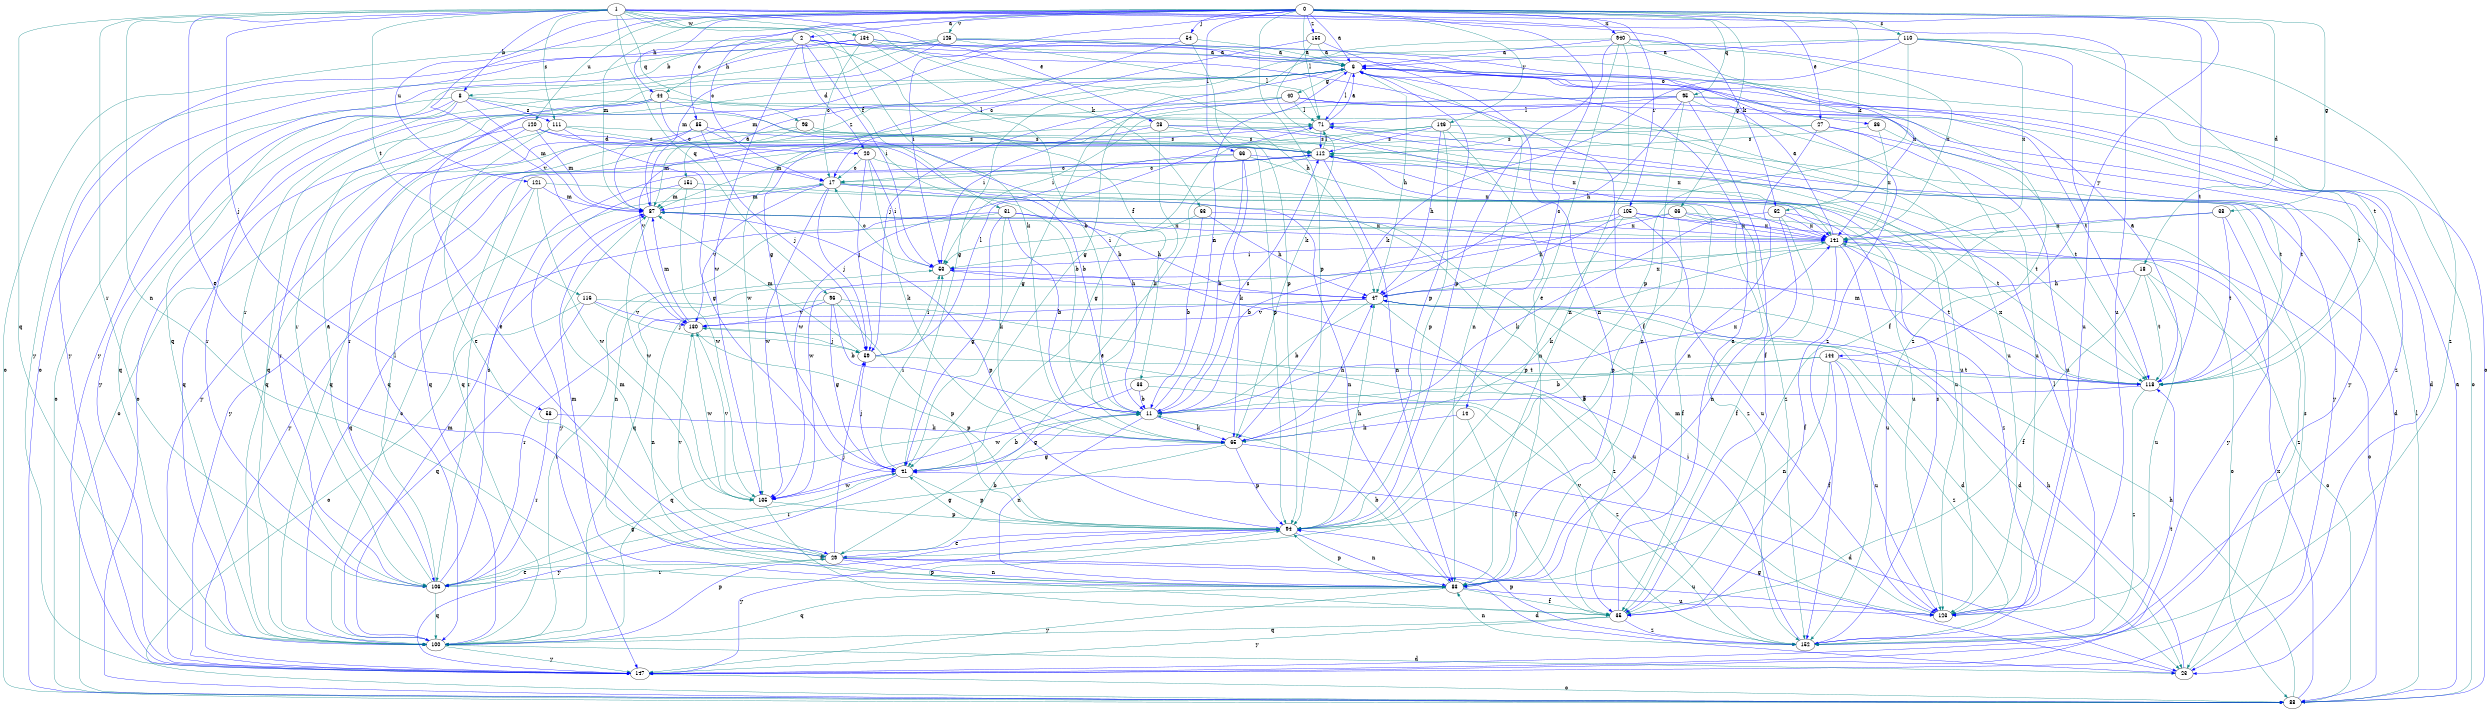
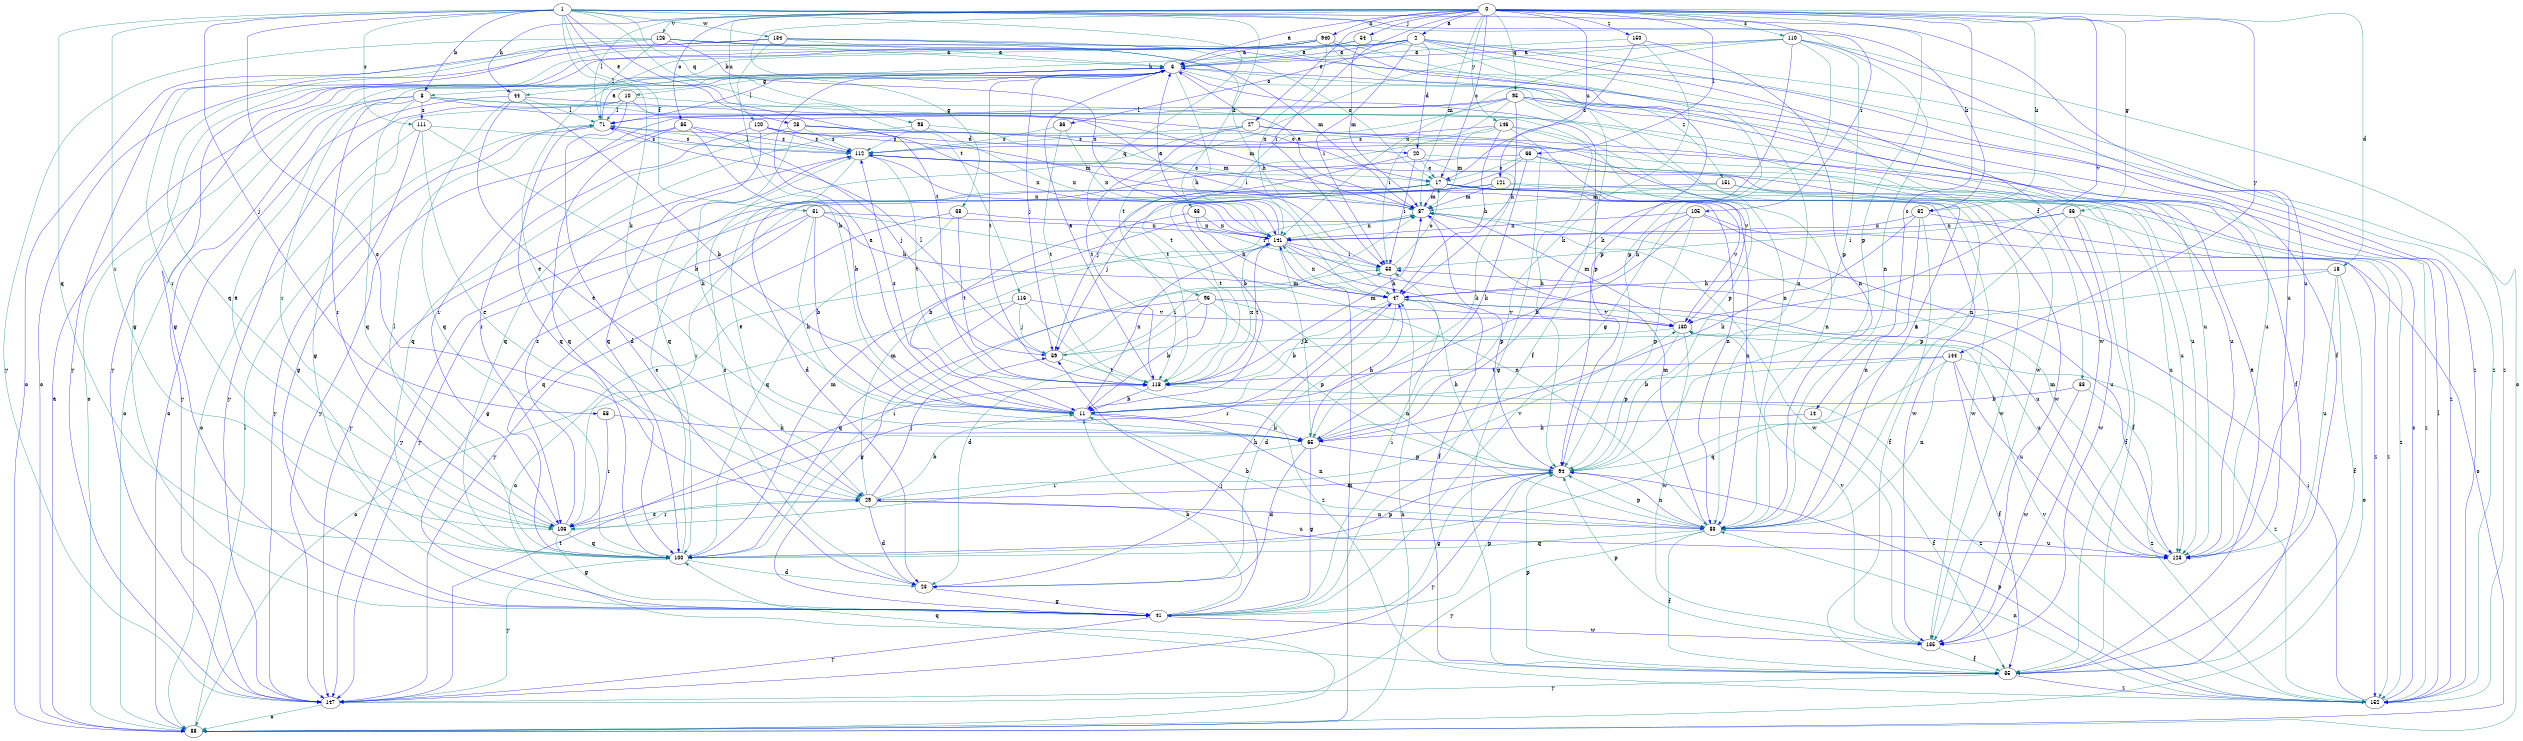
(1290, 96) -> (628, 96)
(2181, 250) -> (2388, 328)
(1275, 313) -> (1542, 284)
(1028, 442) -> none
